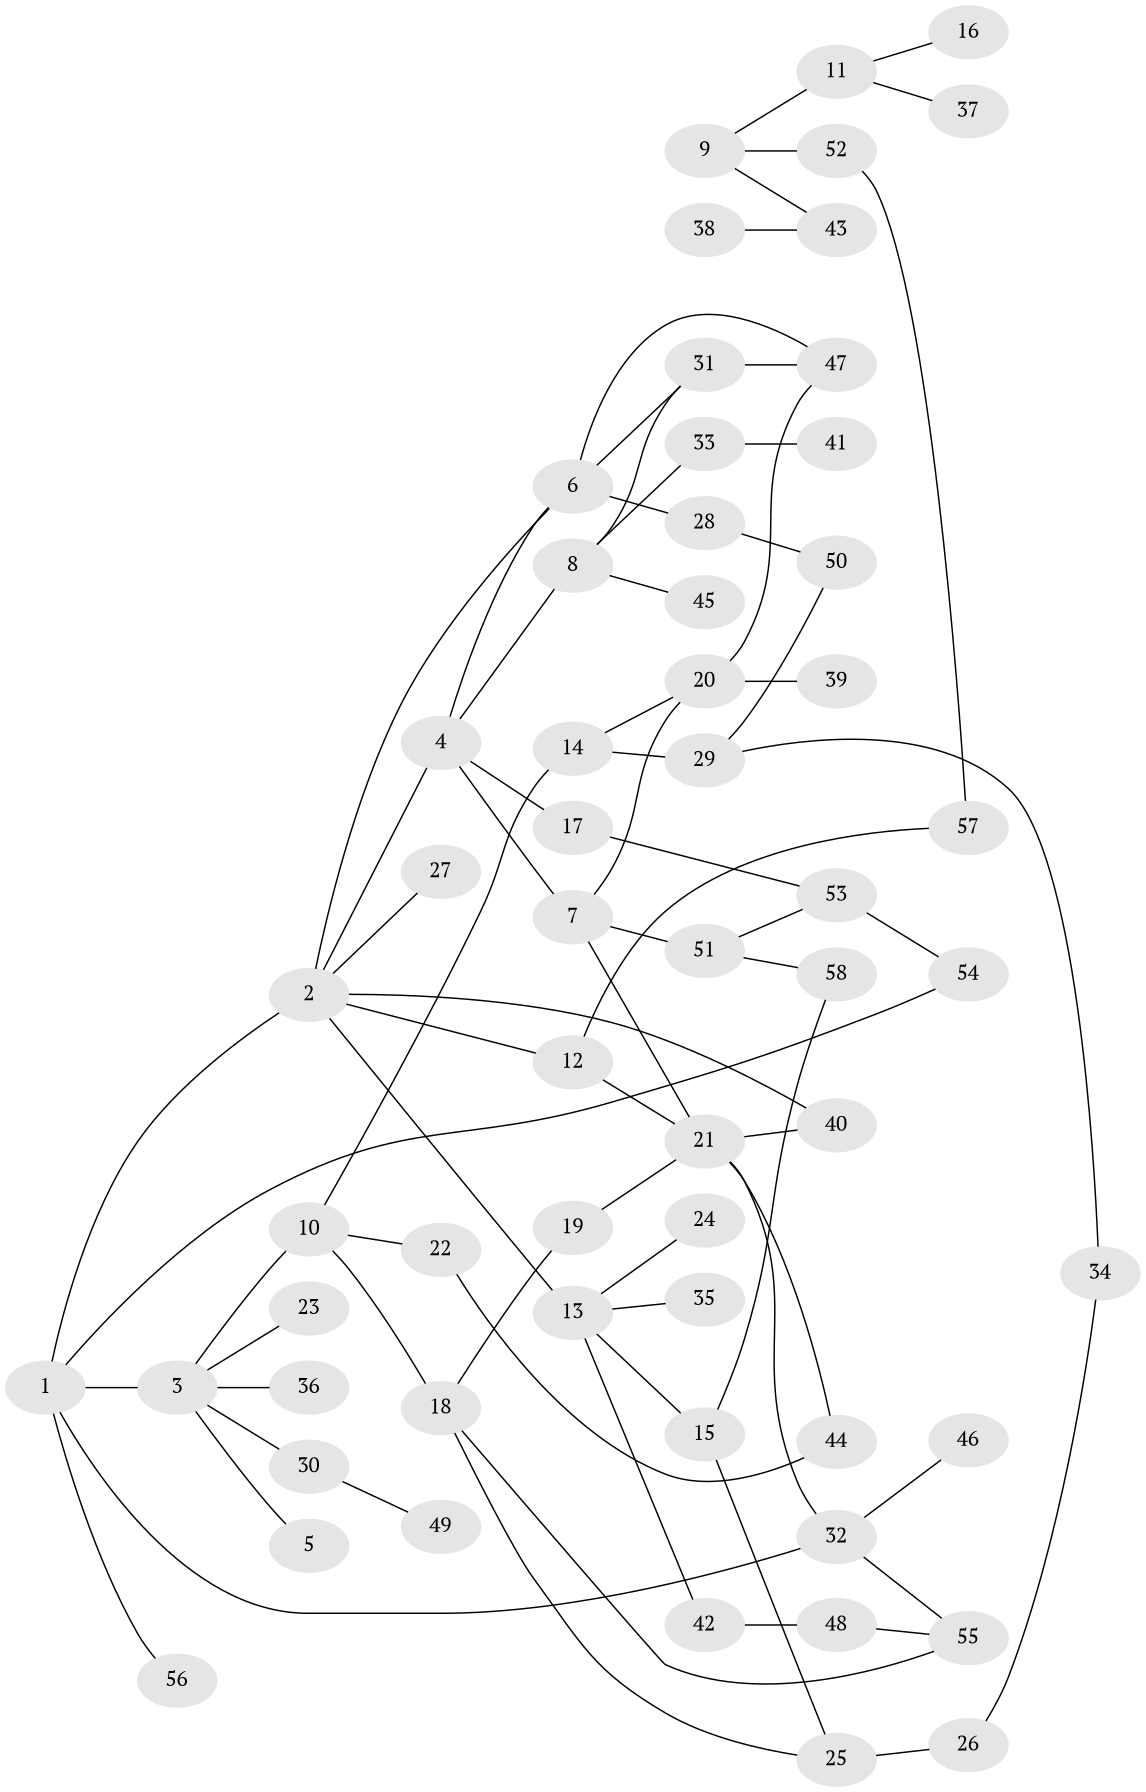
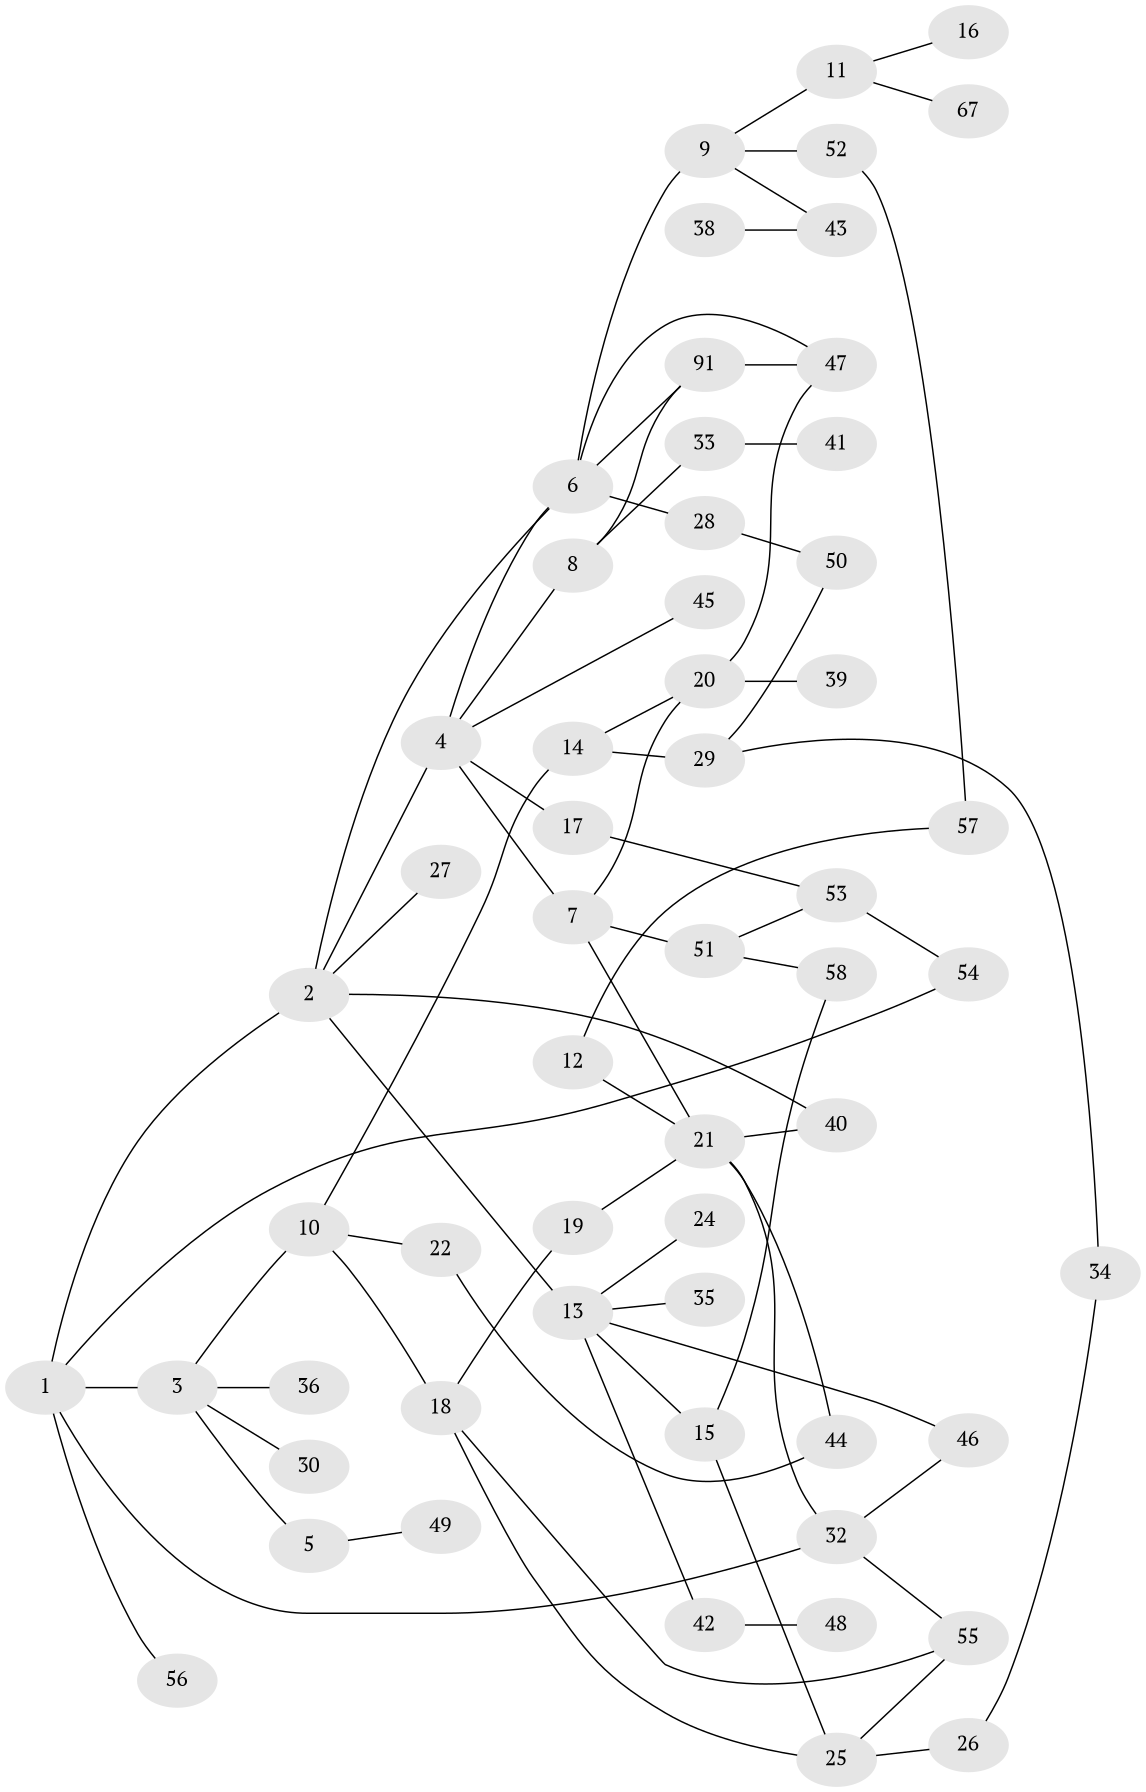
(969, 111) -> (969, 111)
none -> (614, 310)
(705, 365) -> (705, 365)
(639, 584) -> (573, 673)
(441, 1029) -> none
(309, 1308) -> none
none -> (765, 1369)
(375, 1497) -> (375, 1536)
(903, 1632) -> (903, 1699)
